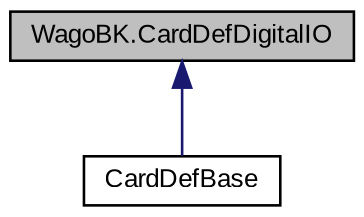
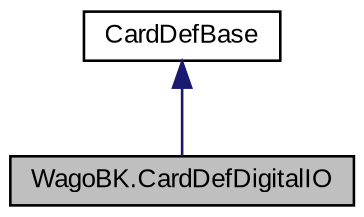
(182, 122) -> (182, 122)
